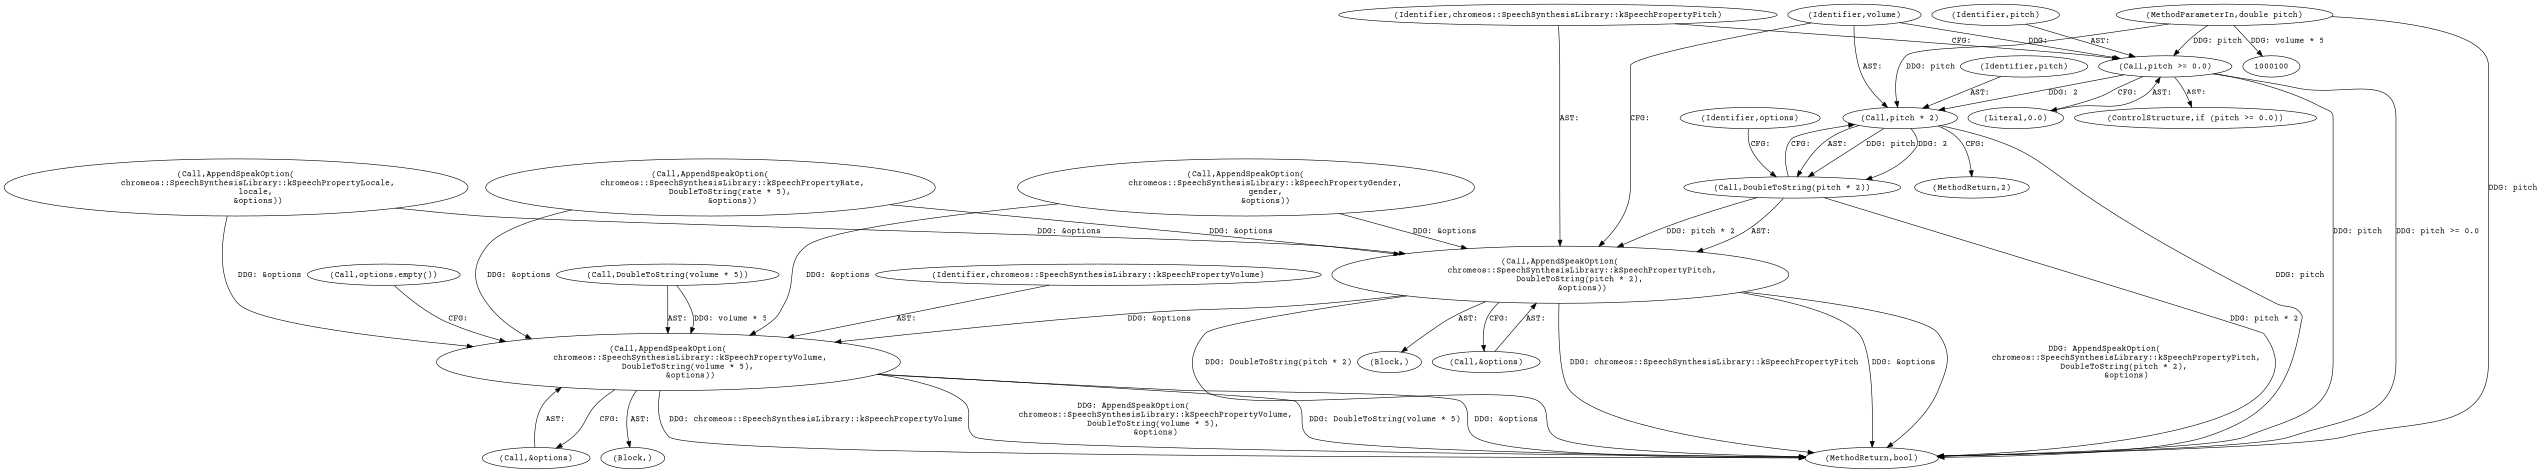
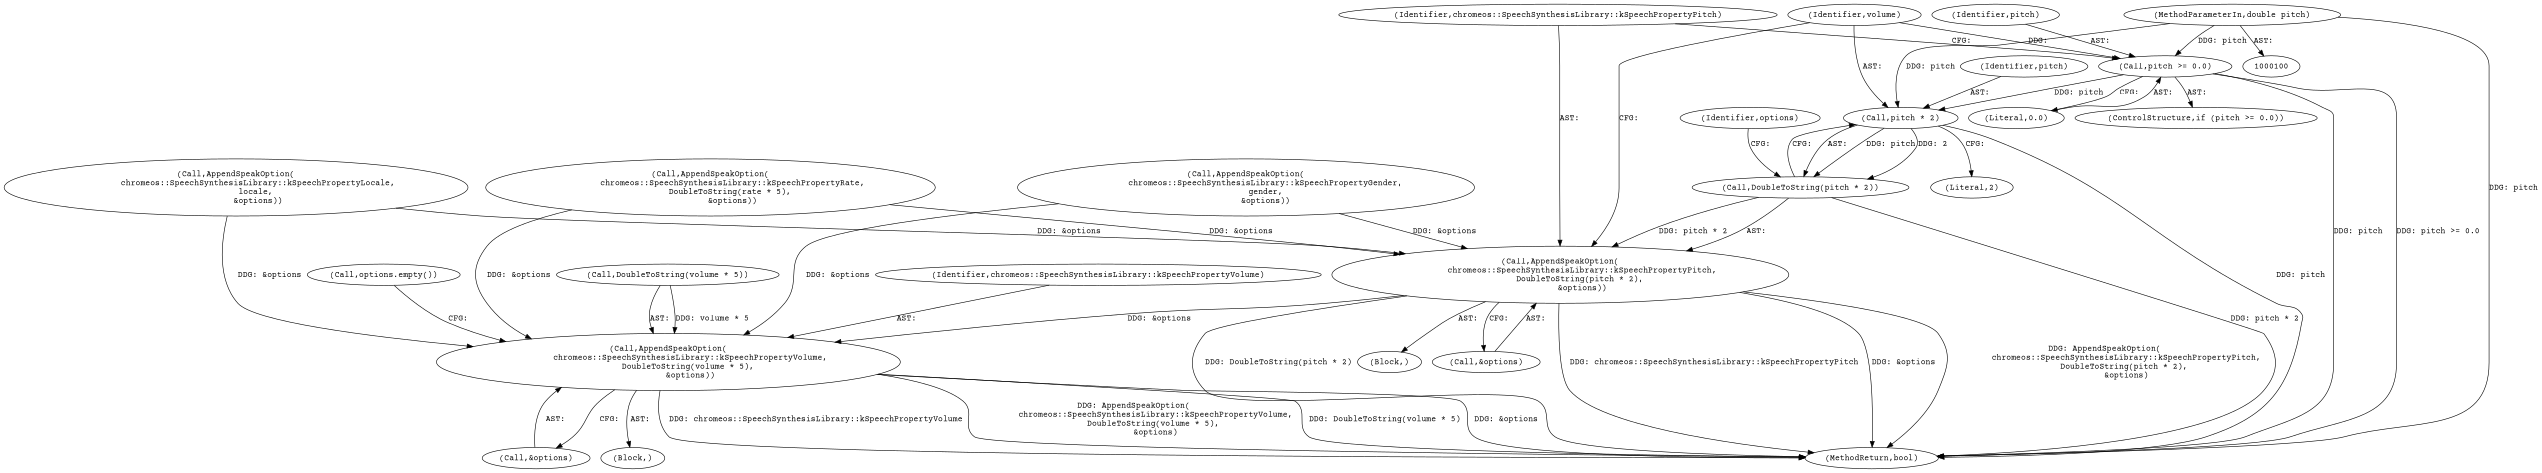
(2287, 41) -> (2266, 41)
(2063, 92) -> (2079, 92)
(1972, 187) -> (1972, 187)
